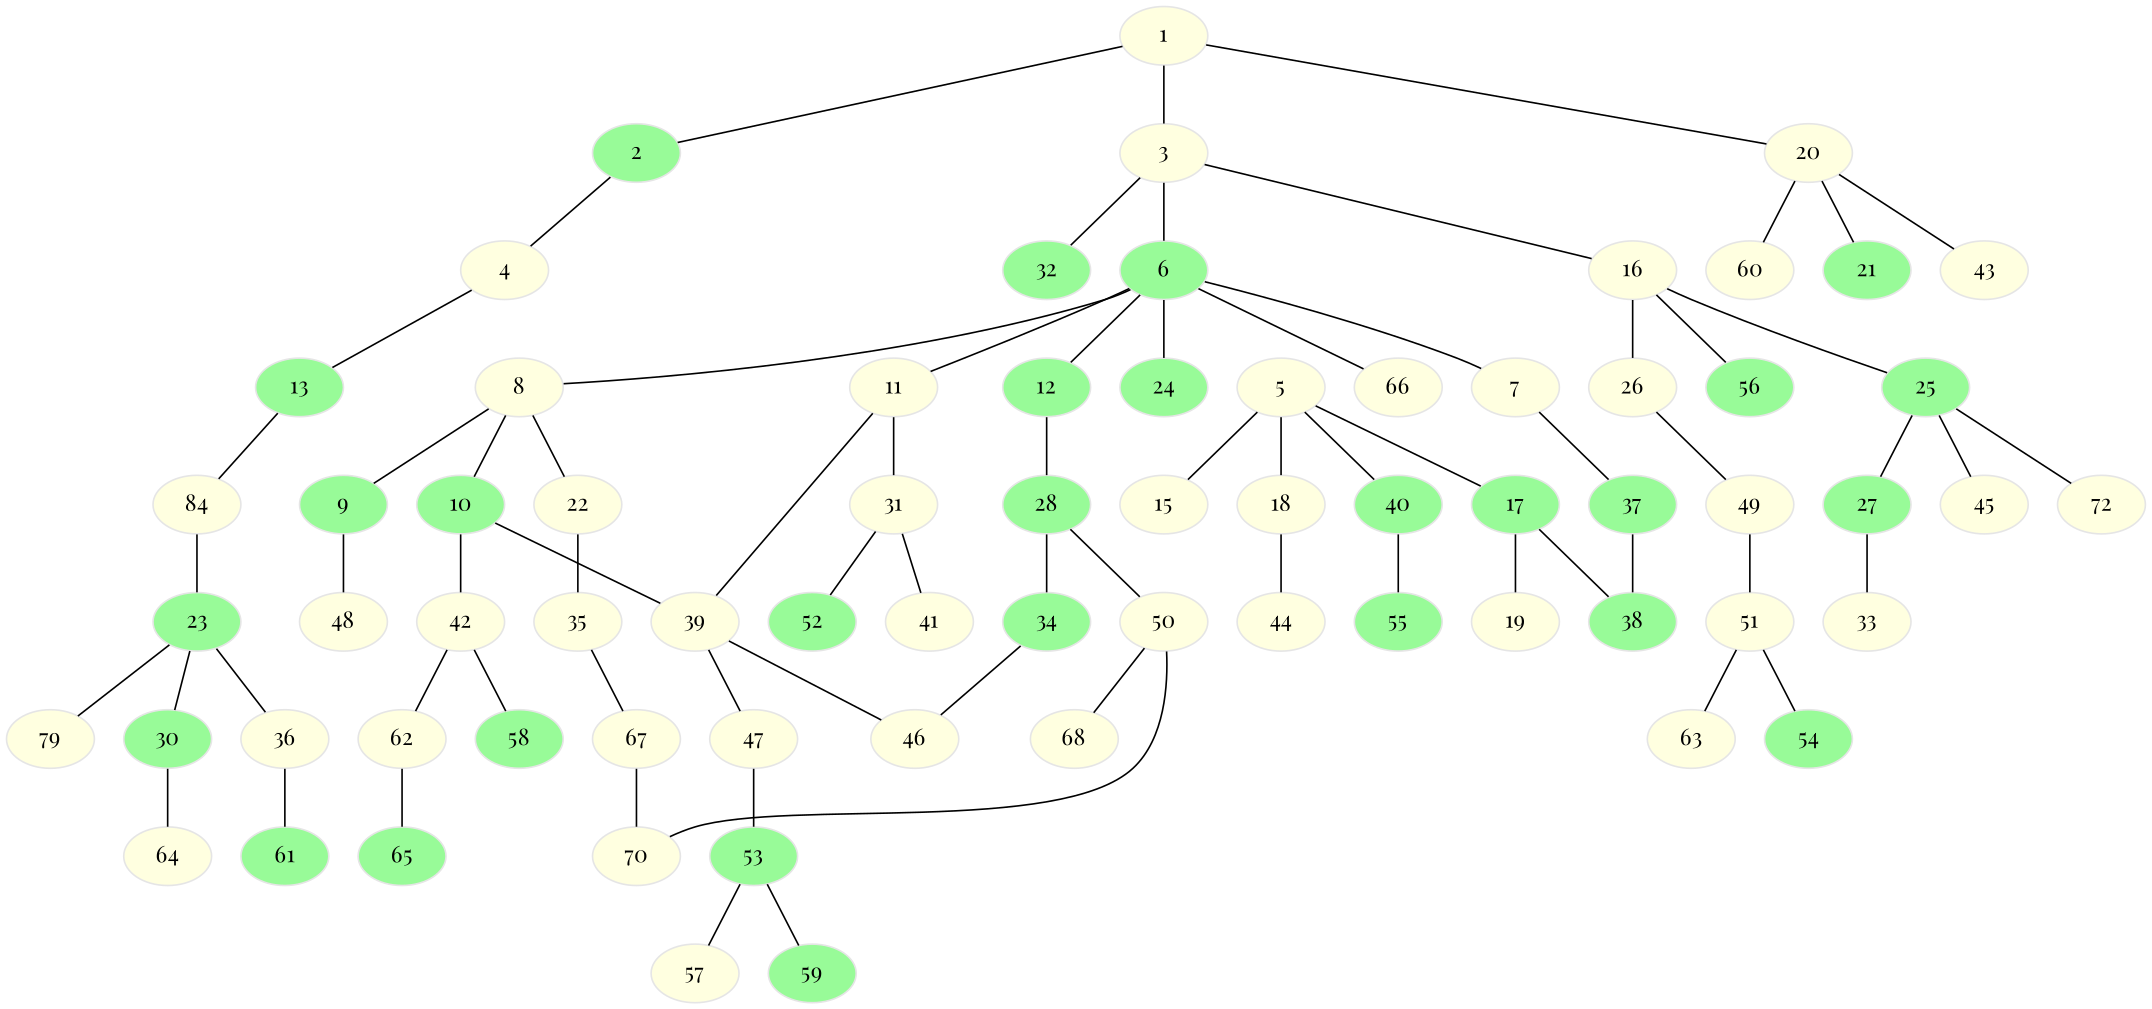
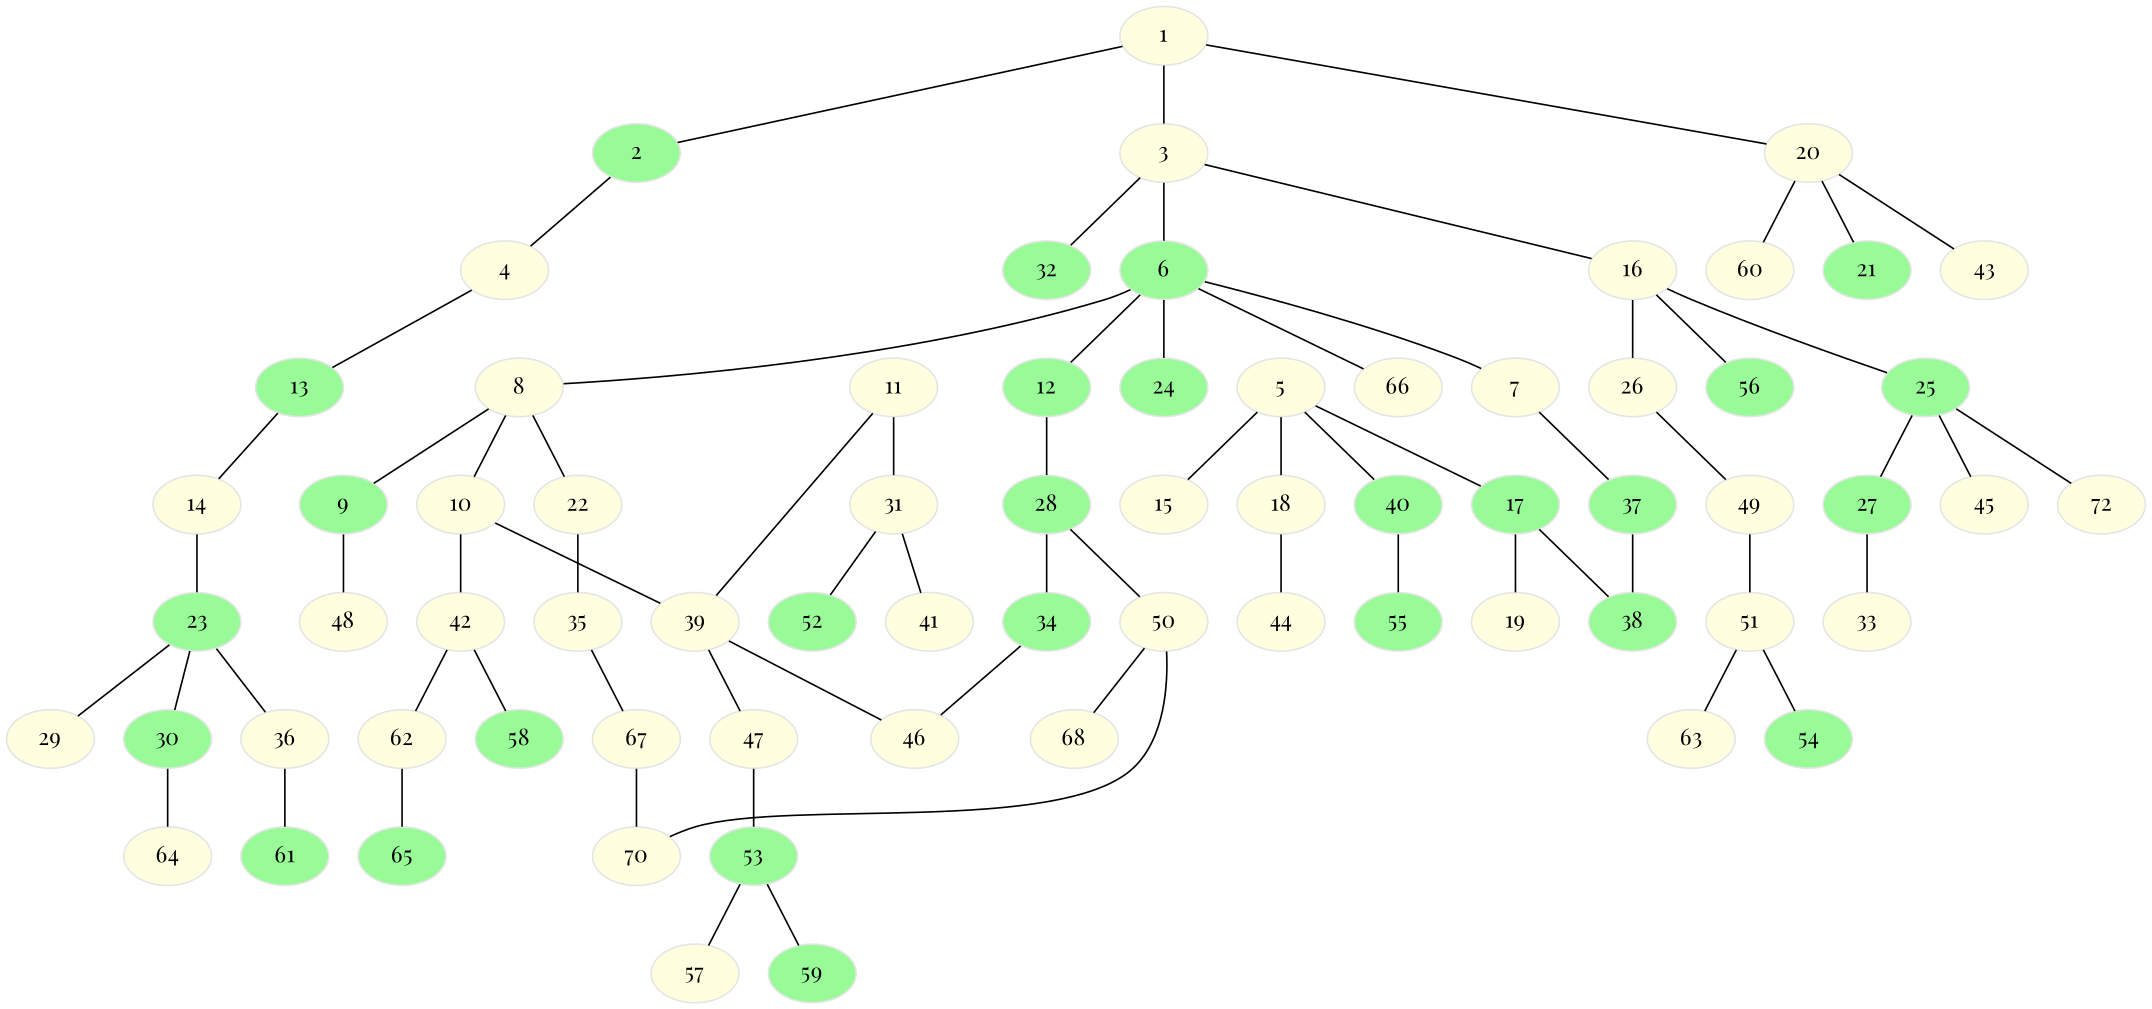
(1030, 331) -> none
(197, 505) -> (197, 505)
(461, 505) -> (461, 505)
(50, 739) -> (50, 739)
